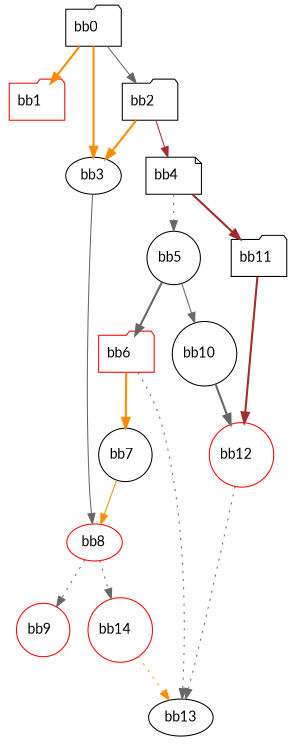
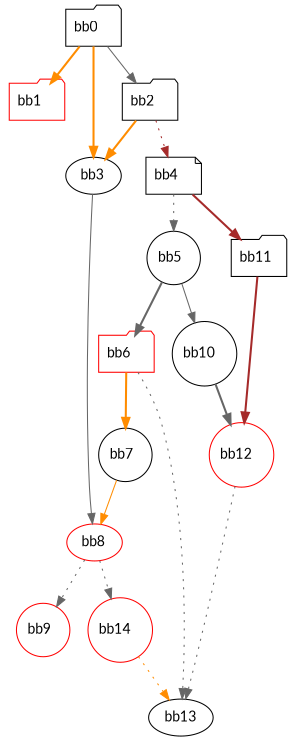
(160, 134) -> (160, 134)
